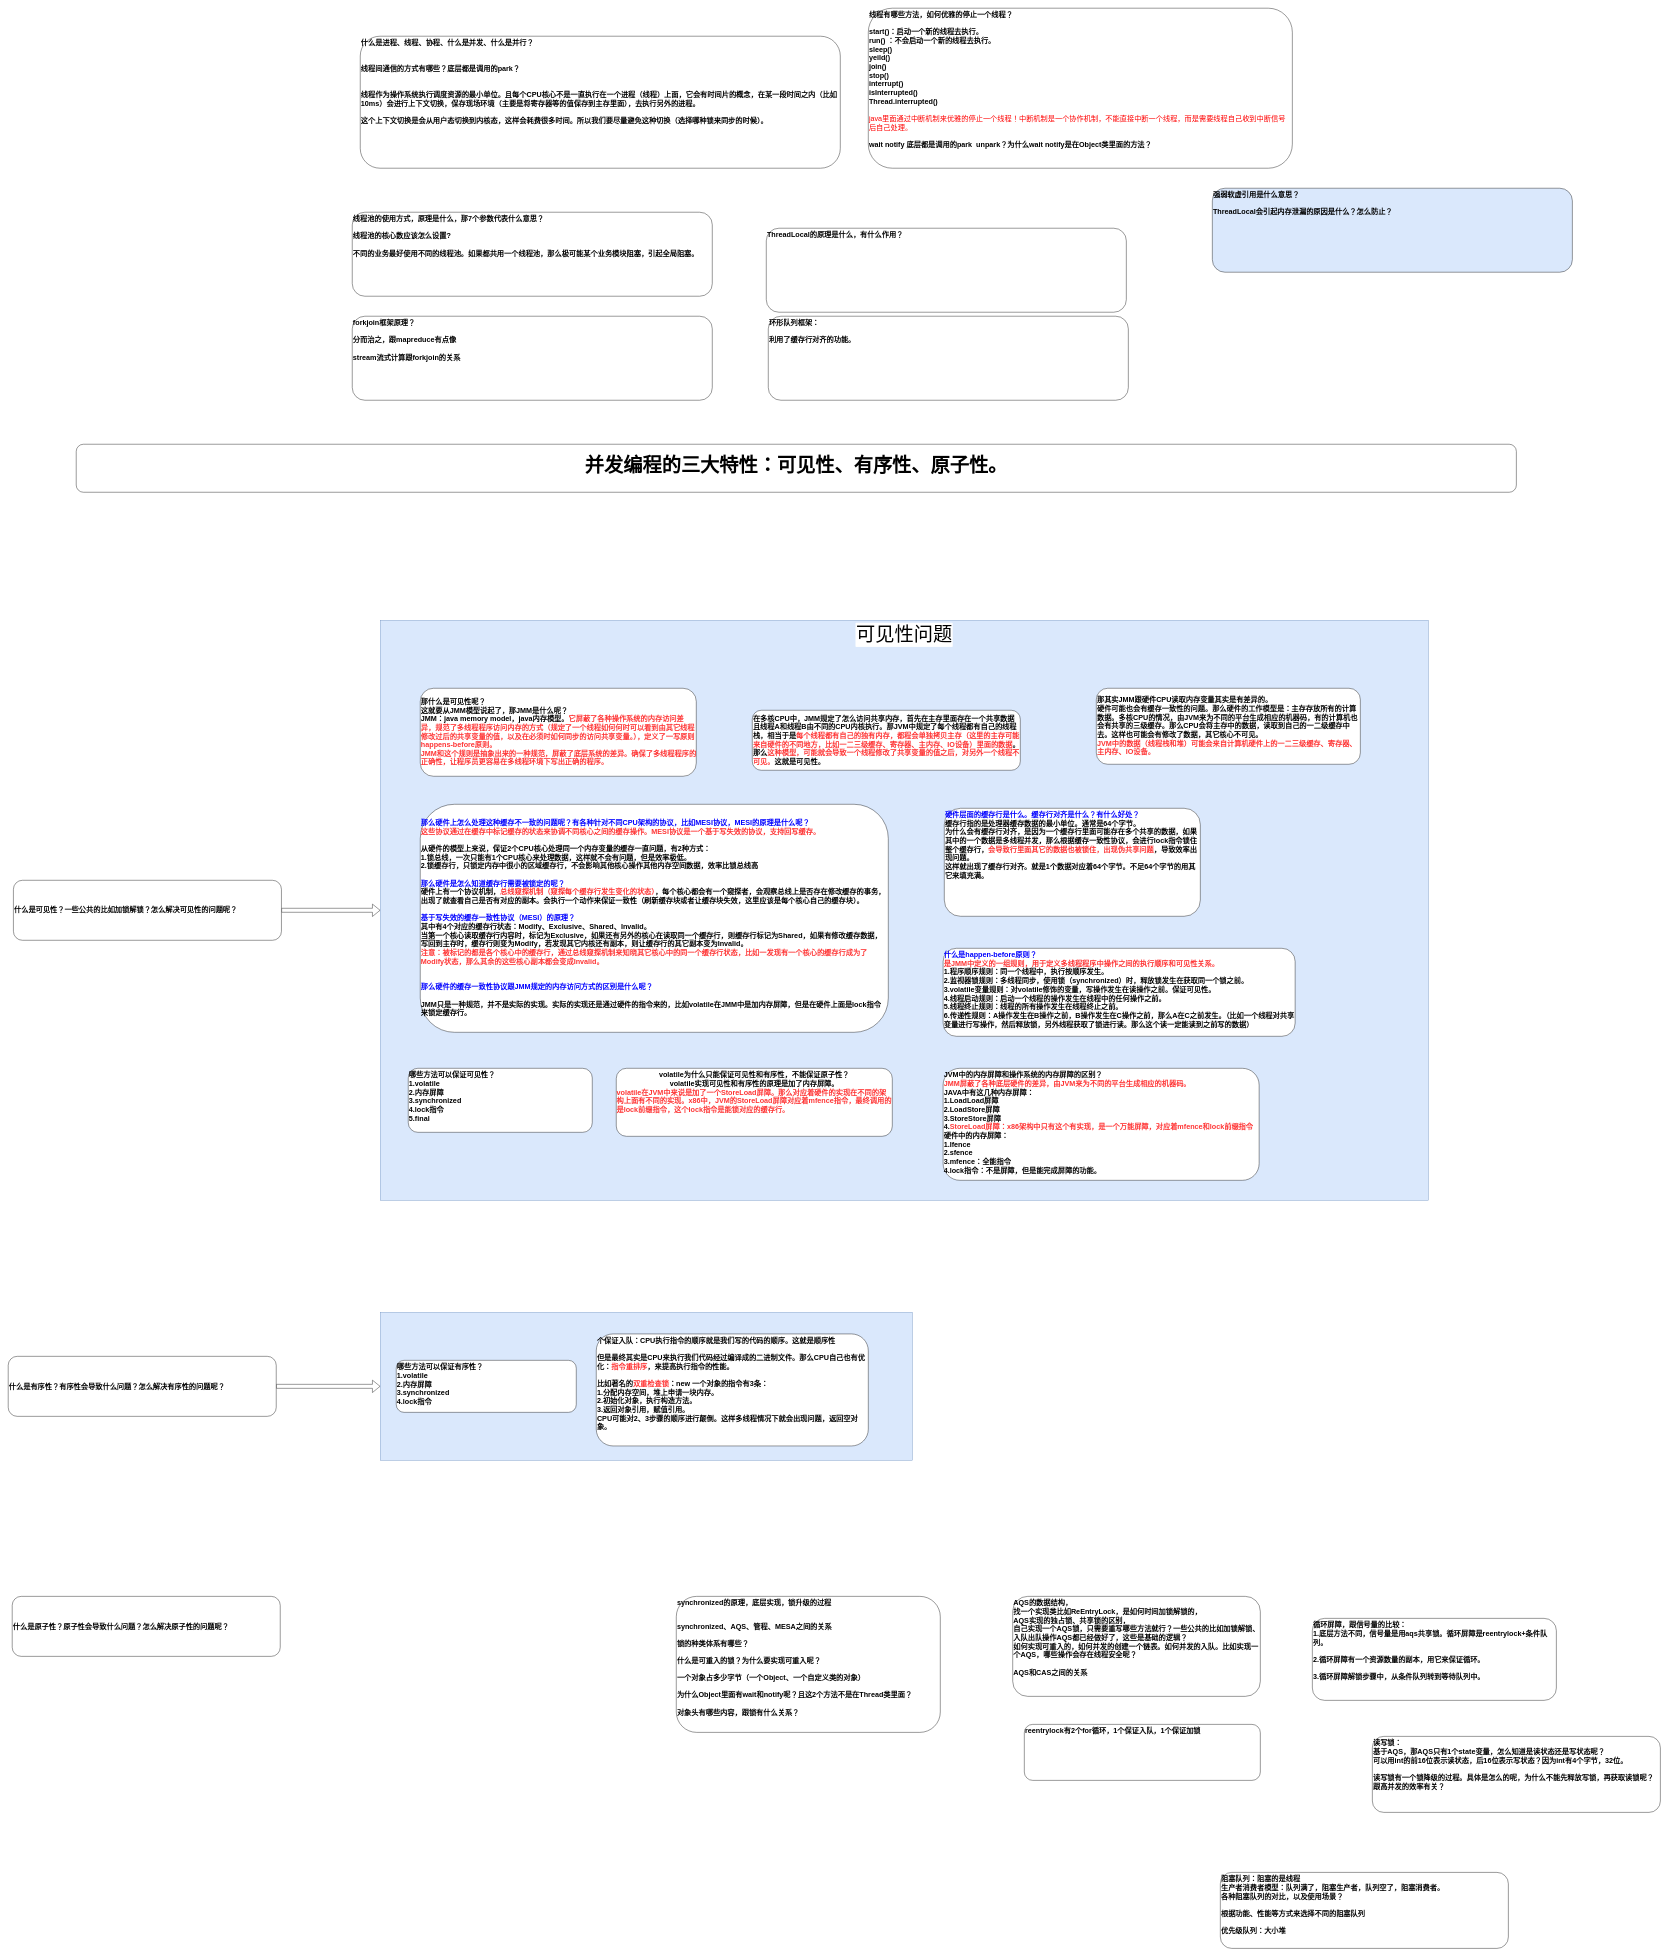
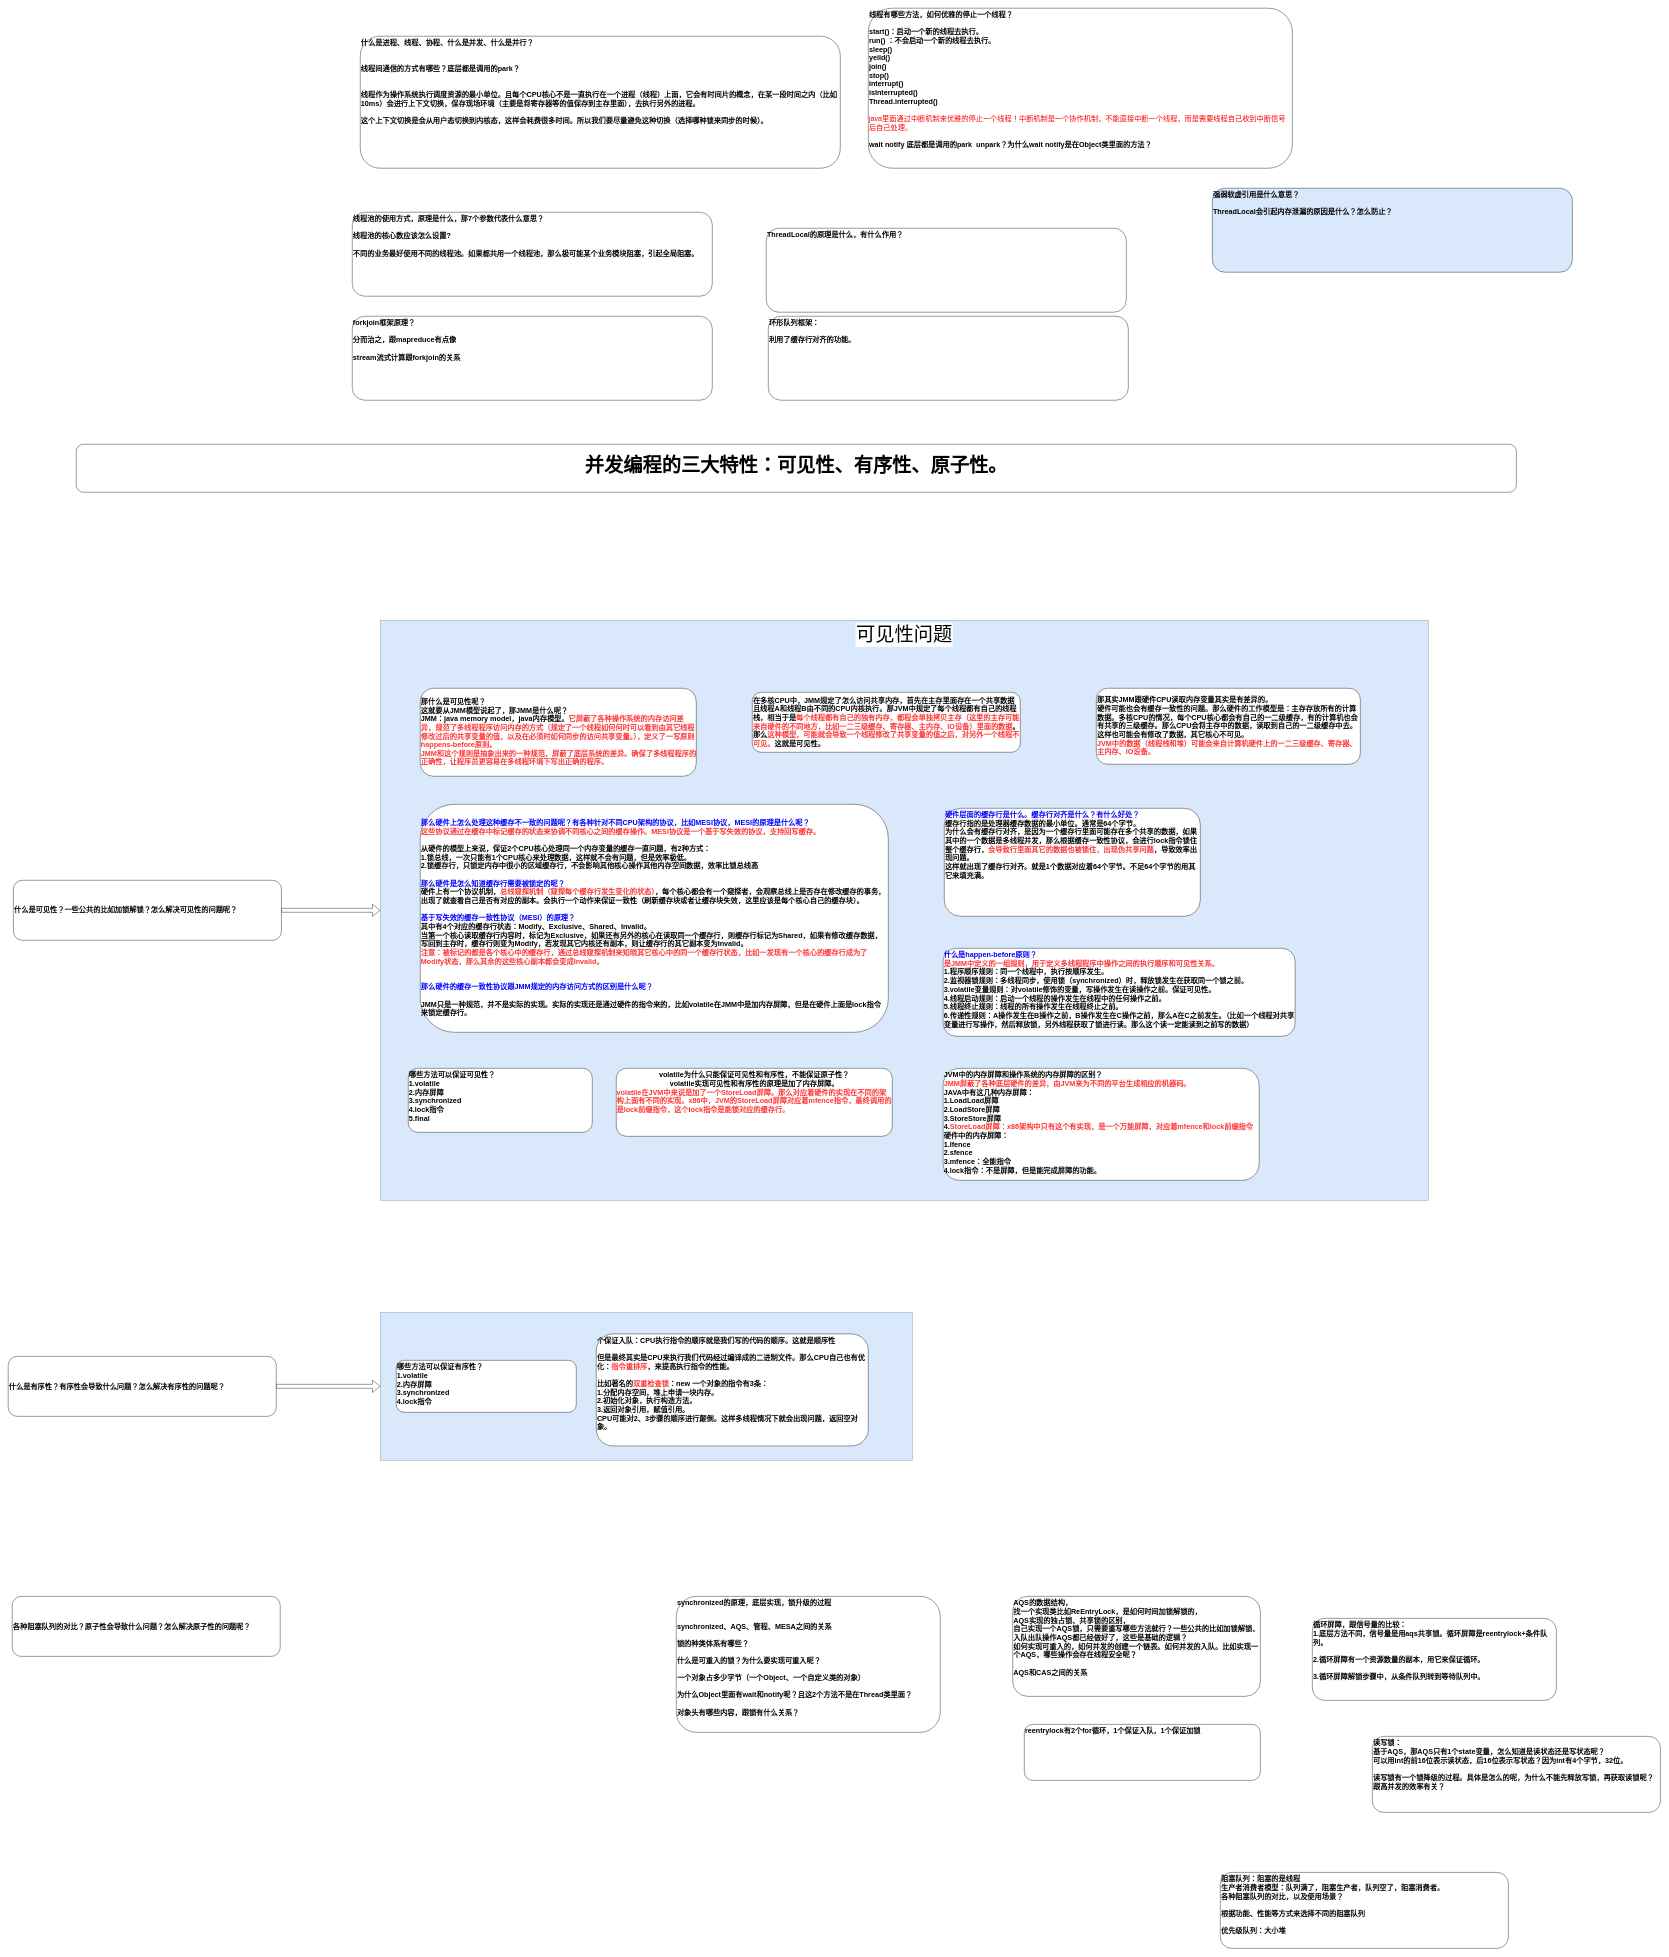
(1229, 726) -> (1229, 726)
(886, 740) -> (886, 722)
(85, 1626) -> (92, 1626)
